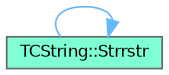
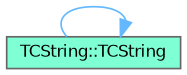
(84, 53) -> (94, 53)
